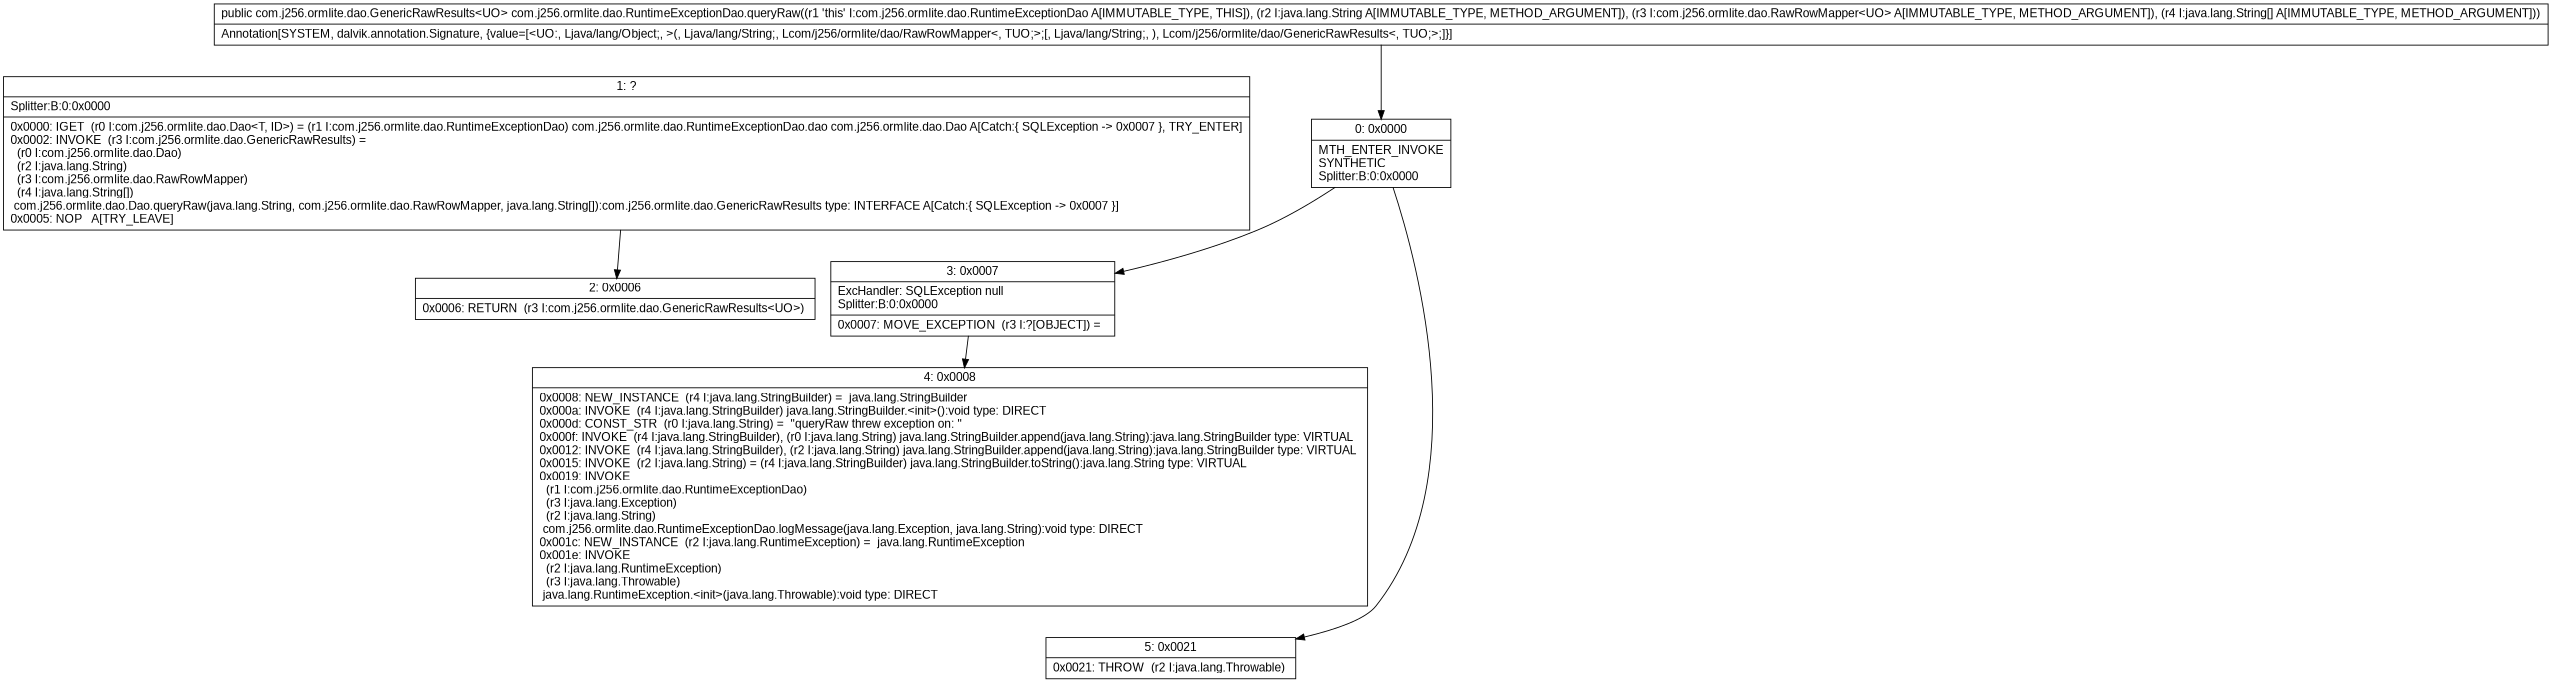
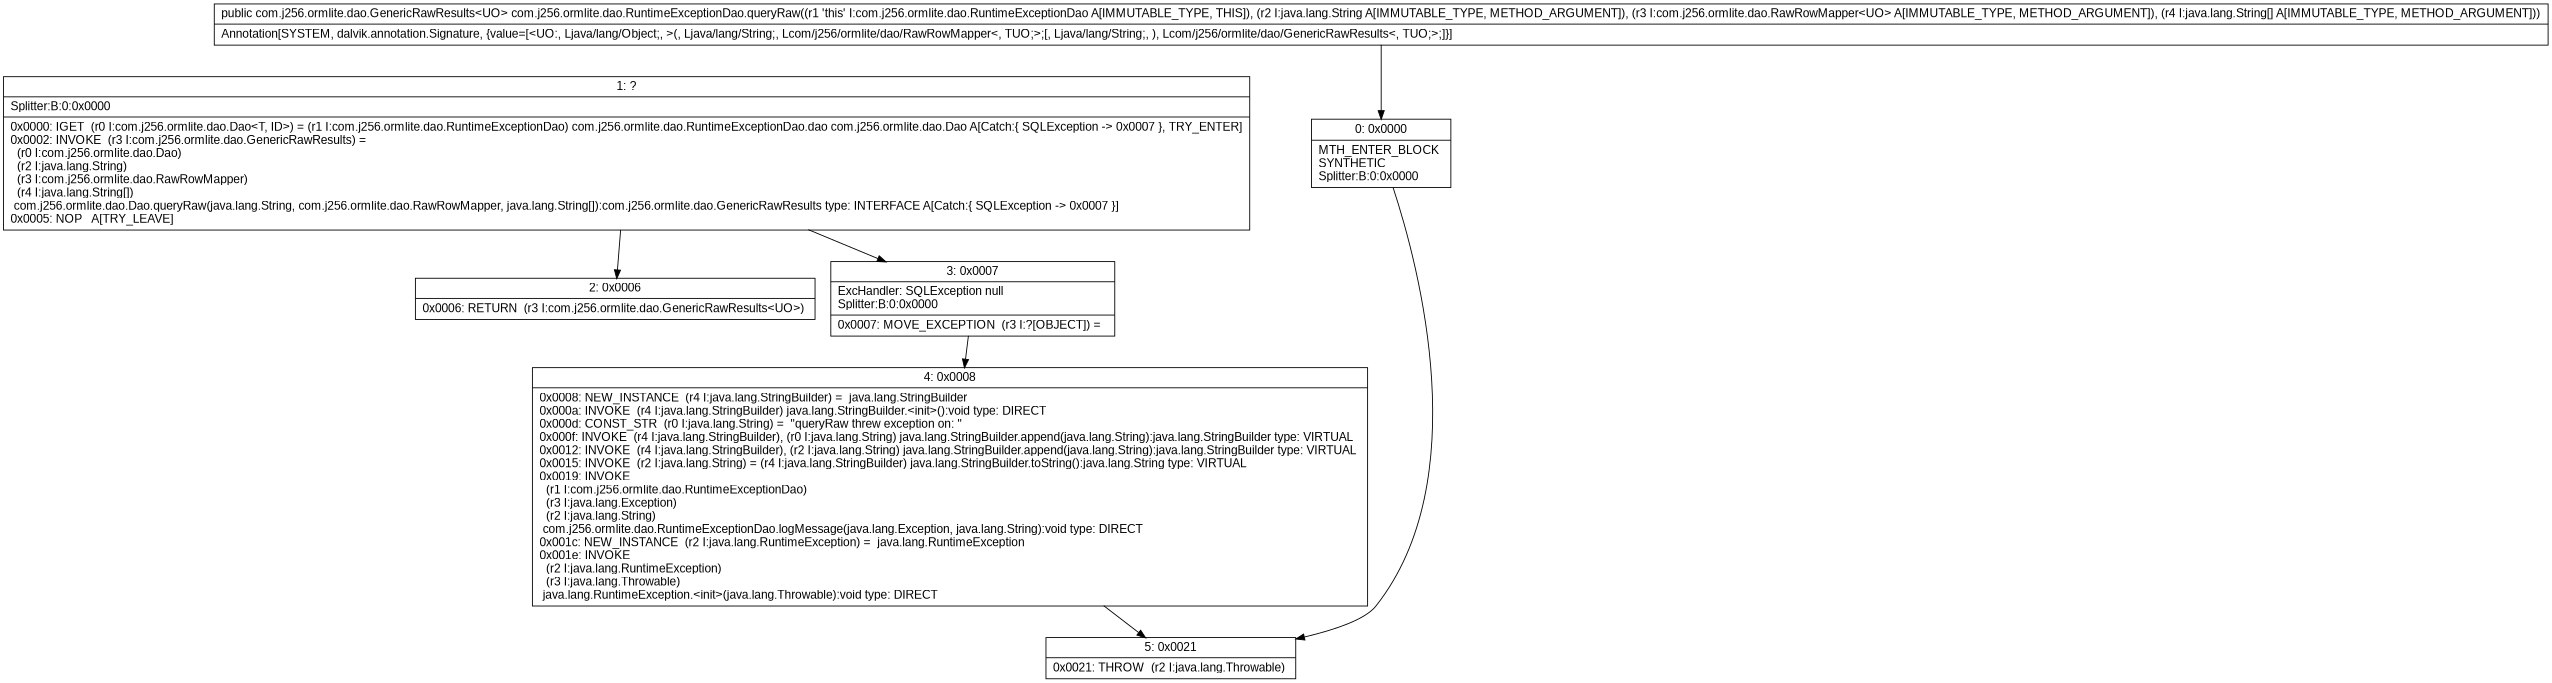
(1381, 150) -> (1379, 150)
(1234, 239) -> (843, 244)
none -> (1121, 619)
